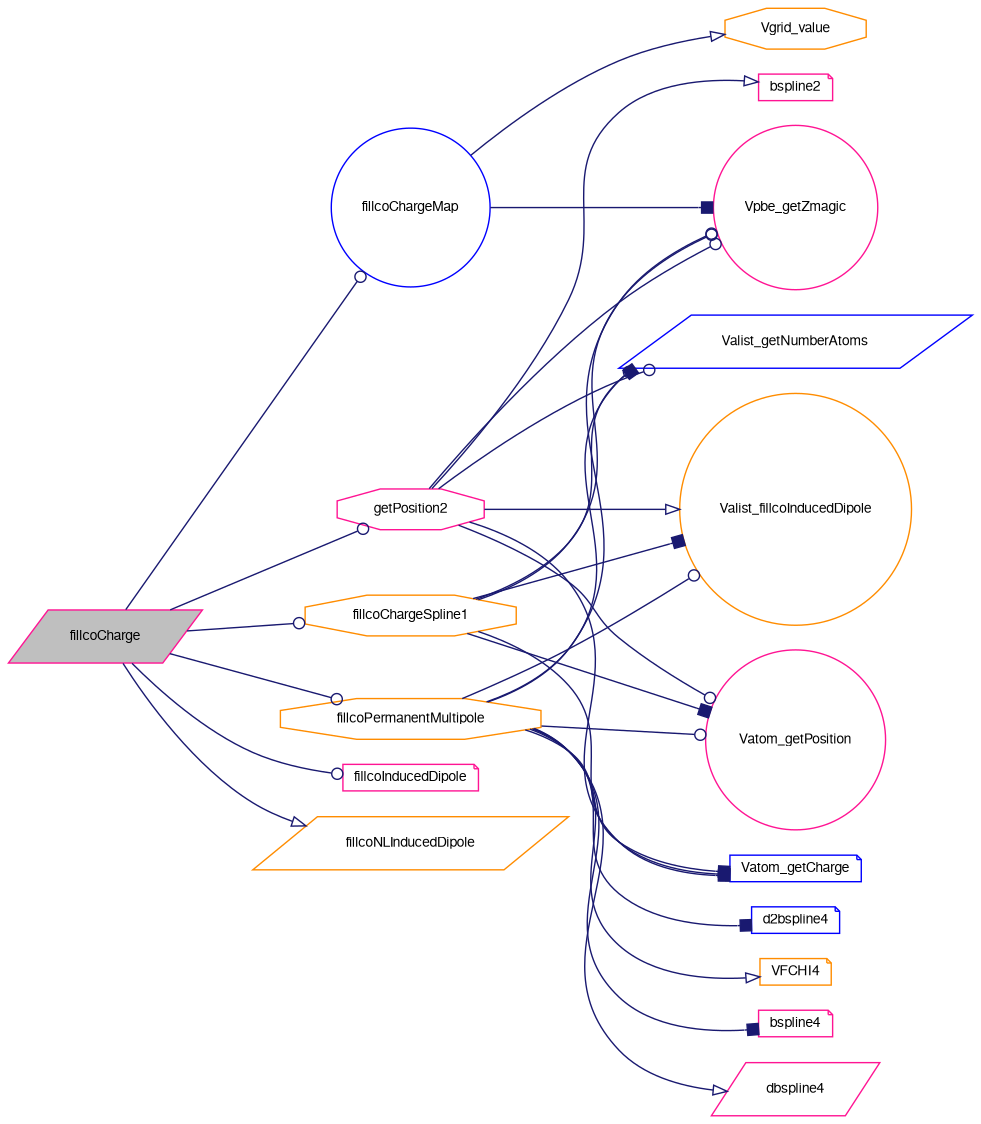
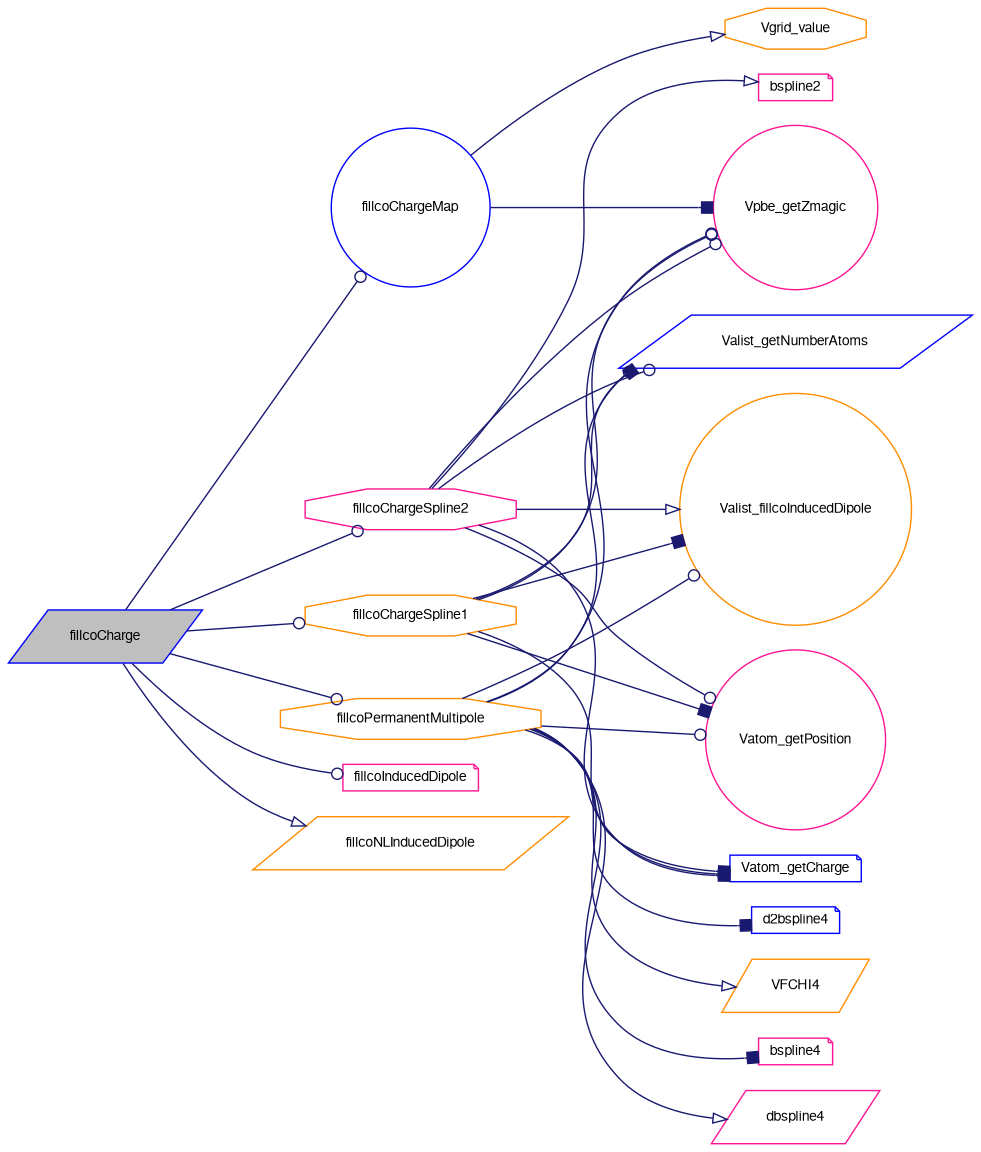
(411, 509) -> (411, 509)
(105, 636) -> (105, 636)
(796, 972) -> (796, 986)
